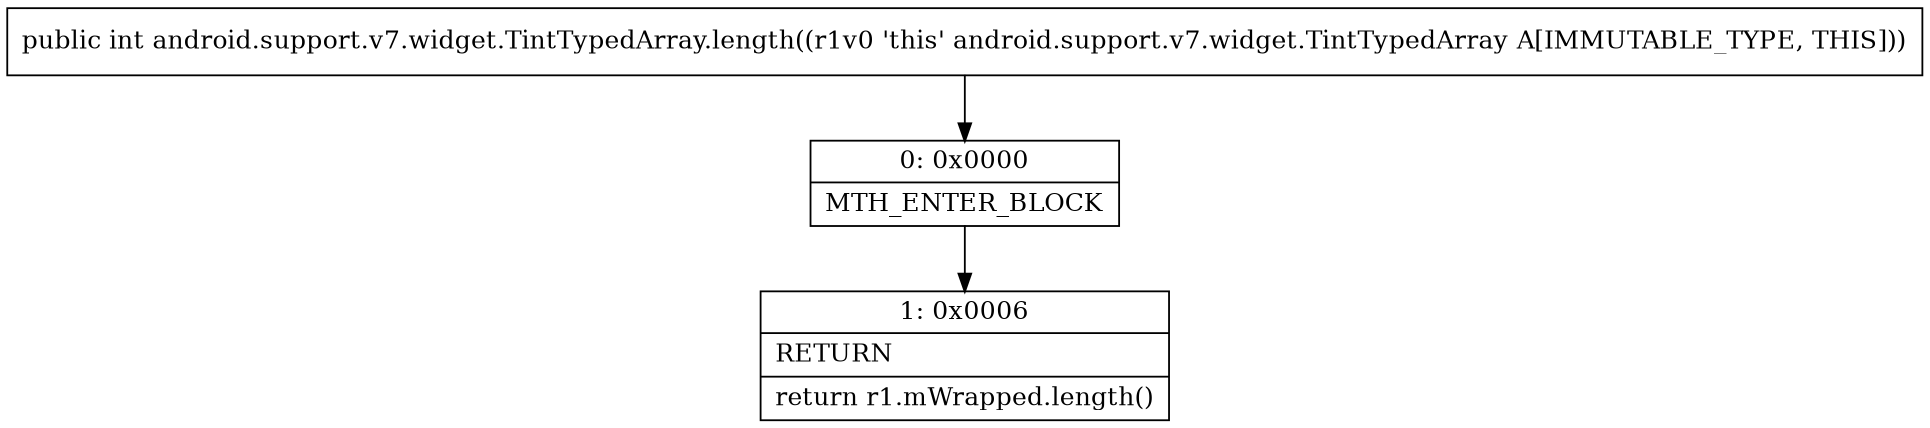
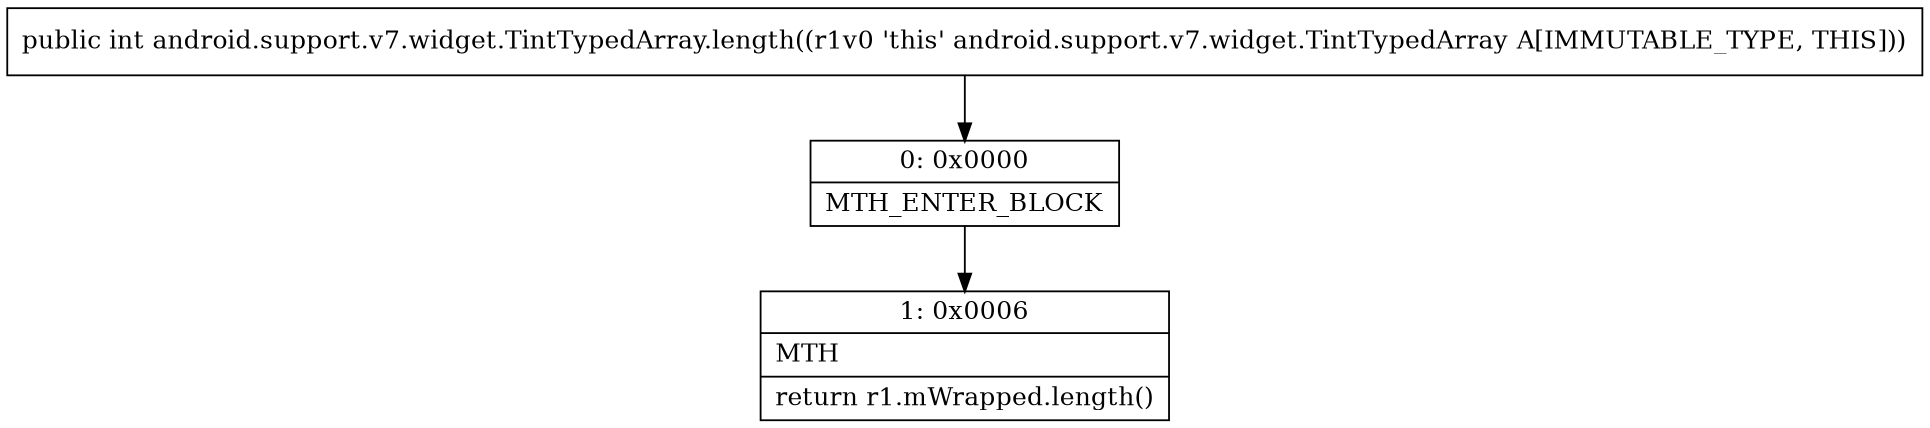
(834, 354) -> (808, 354)
